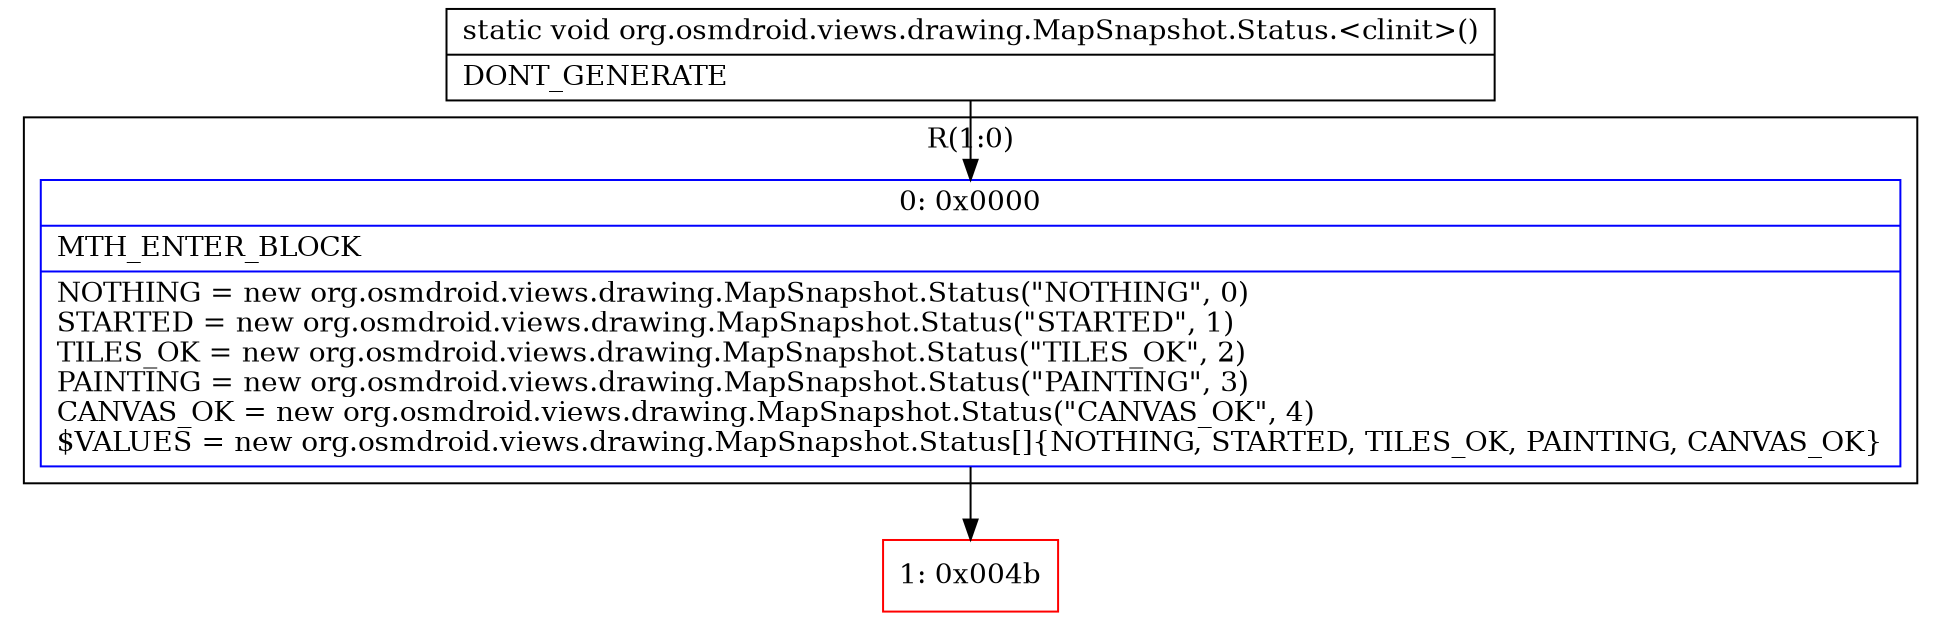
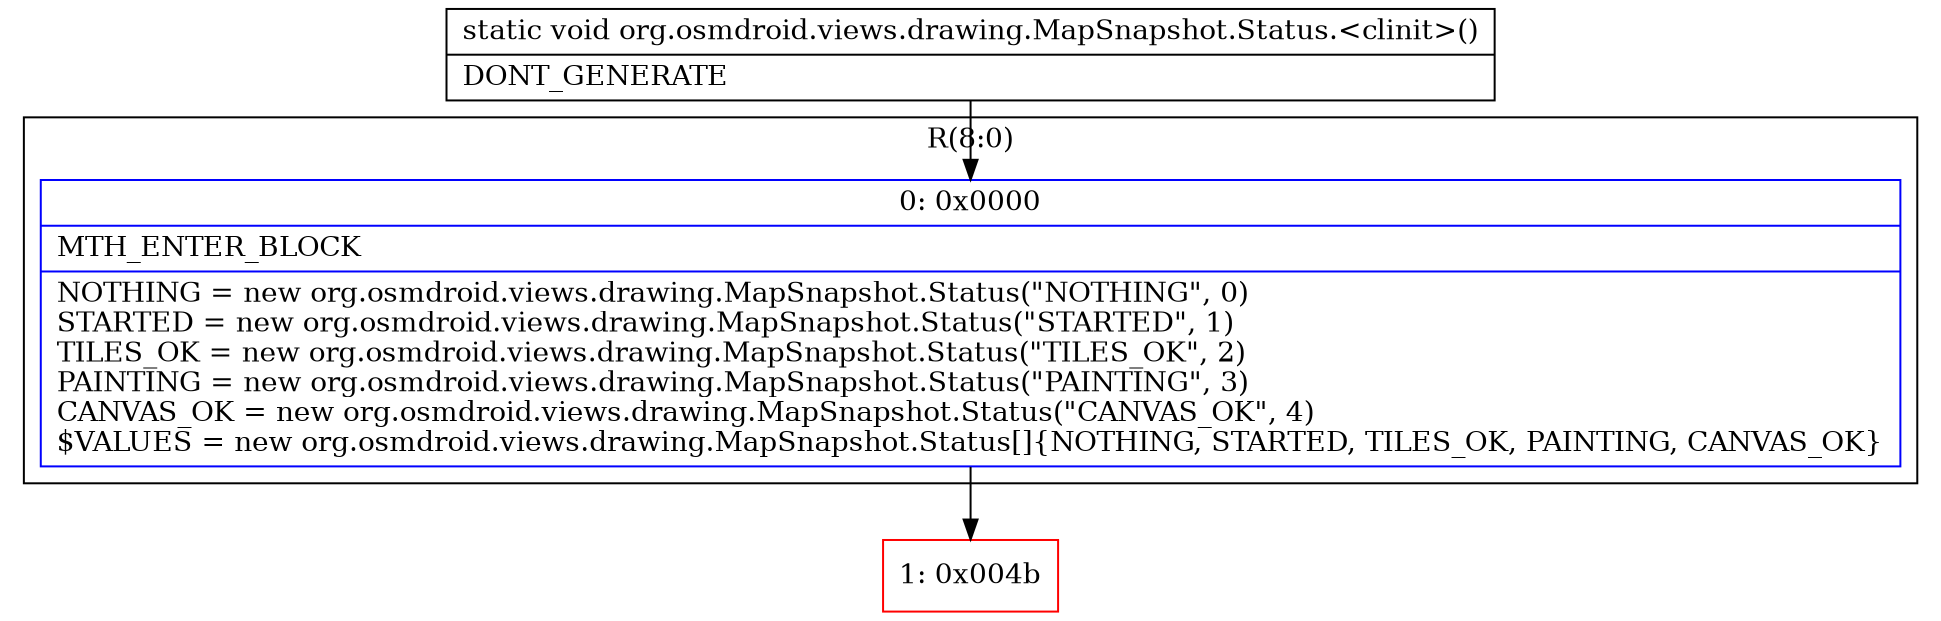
(971, 140) -> (971, 140)
